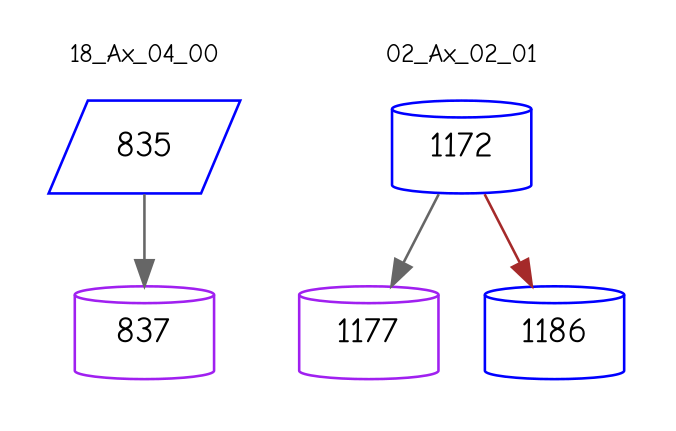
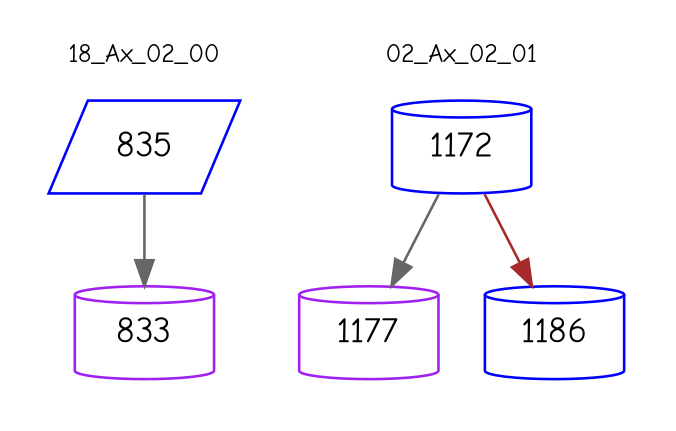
(144, 55) -> (144, 55)
(144, 333) -> (144, 333)
